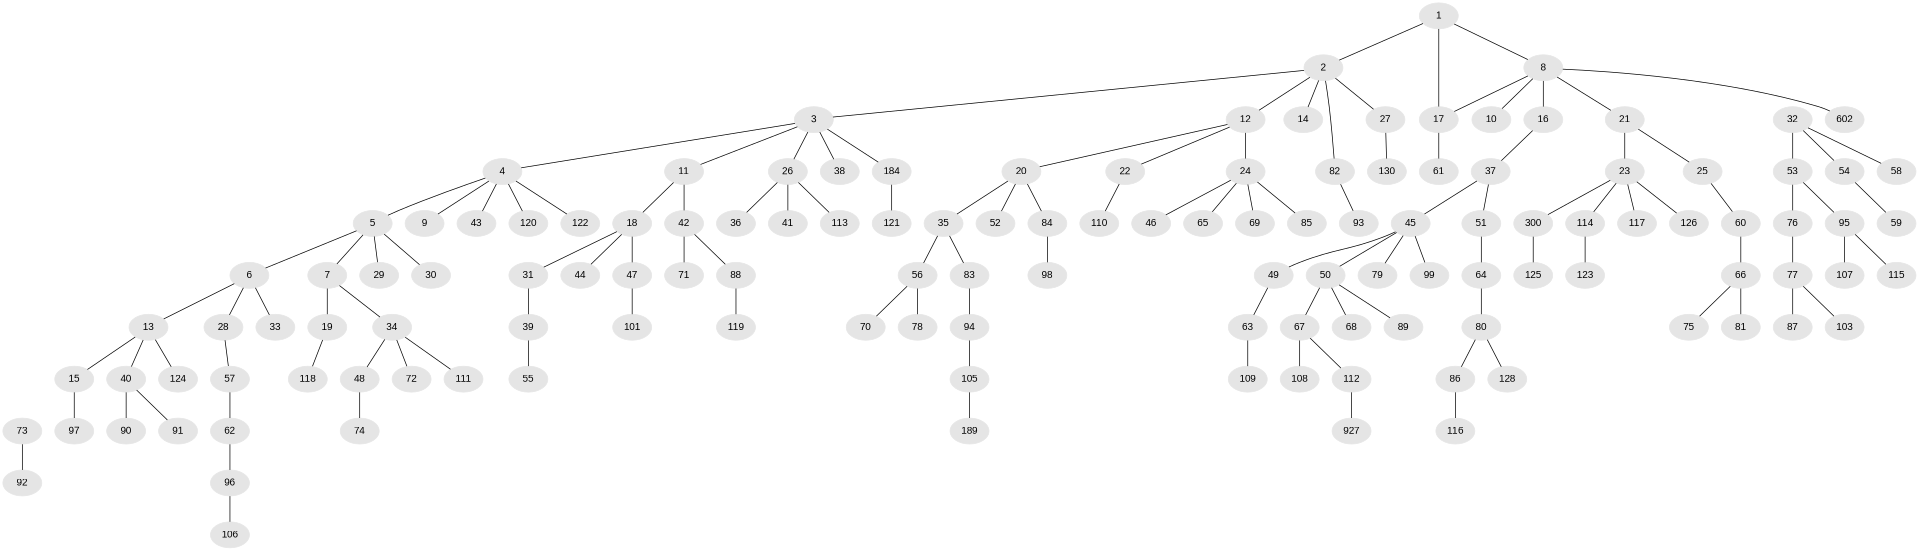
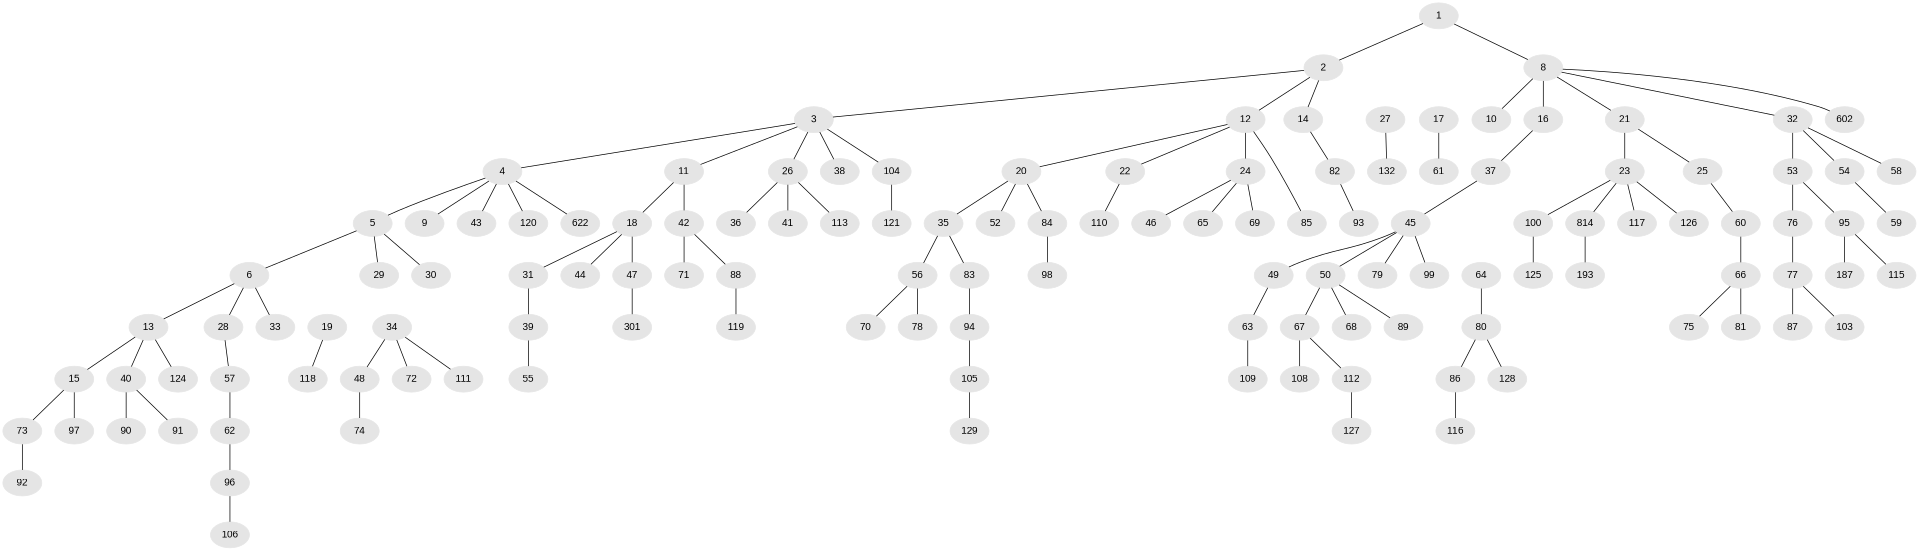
(1439, 68) -> none
(1354, 94) -> none
(1491, 94) -> (1668, 94)
(1331, 120) -> (1319, 146)
(892, 172) -> (892, 172)
(1387, 172) -> (1387, 172)
(1276, 198) -> (1279, 170)
(580, 223) -> (580, 223)
(1481, 223) -> none
(1533, 223) -> (1533, 223)
(1585, 223) -> (1585, 223)
(327, 275) -> none
(1585, 275) -> (1585, 275)
(1845, 275) -> (1845, 275)
(632, 327) -> (632, 327)
none -> (48, 405)
(970, 431) -> (970, 431)
(1352, 431) -> (1352, 431)
